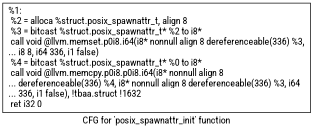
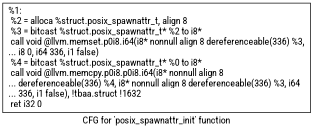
(54, 52) -> (54, 52)
